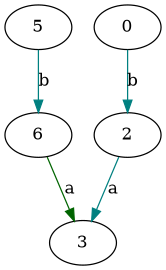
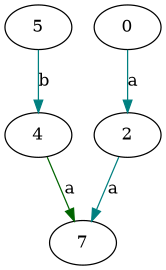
(133, 81) -> (133, 81)
(38, 135) -> (38, 135)
(83, 243) -> (83, 243)
